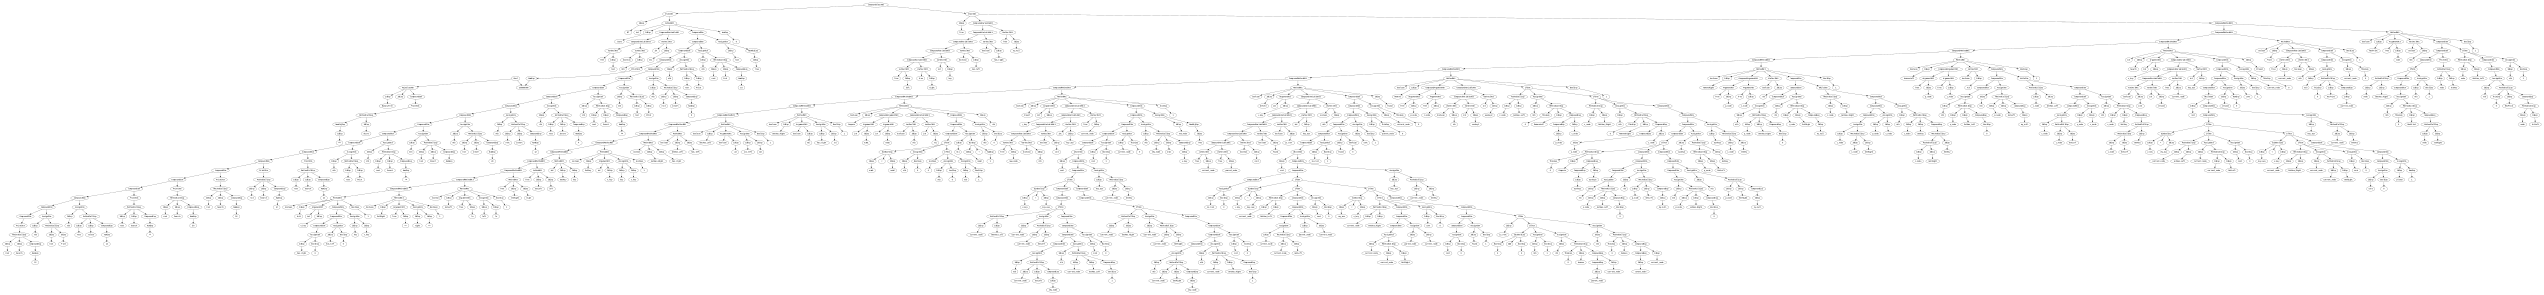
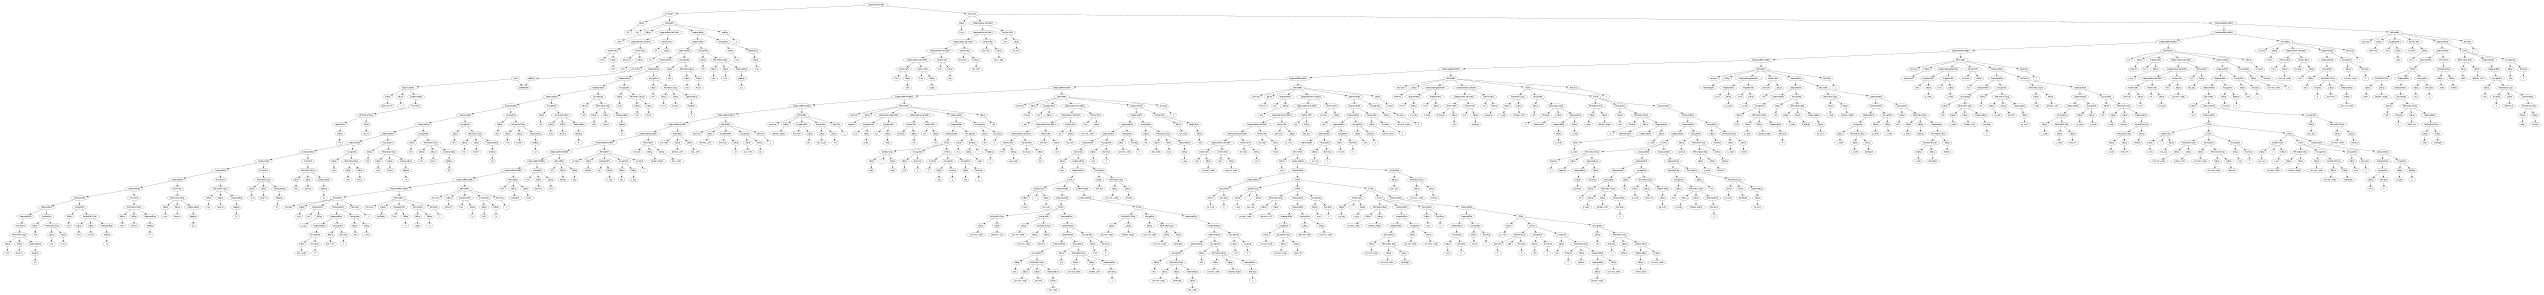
none -> (401, 106)
none -> (449, 170)
